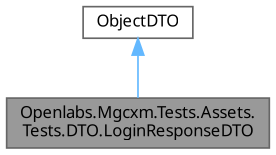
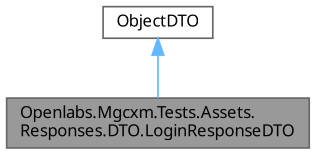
(138, 123) -> (158, 123)
